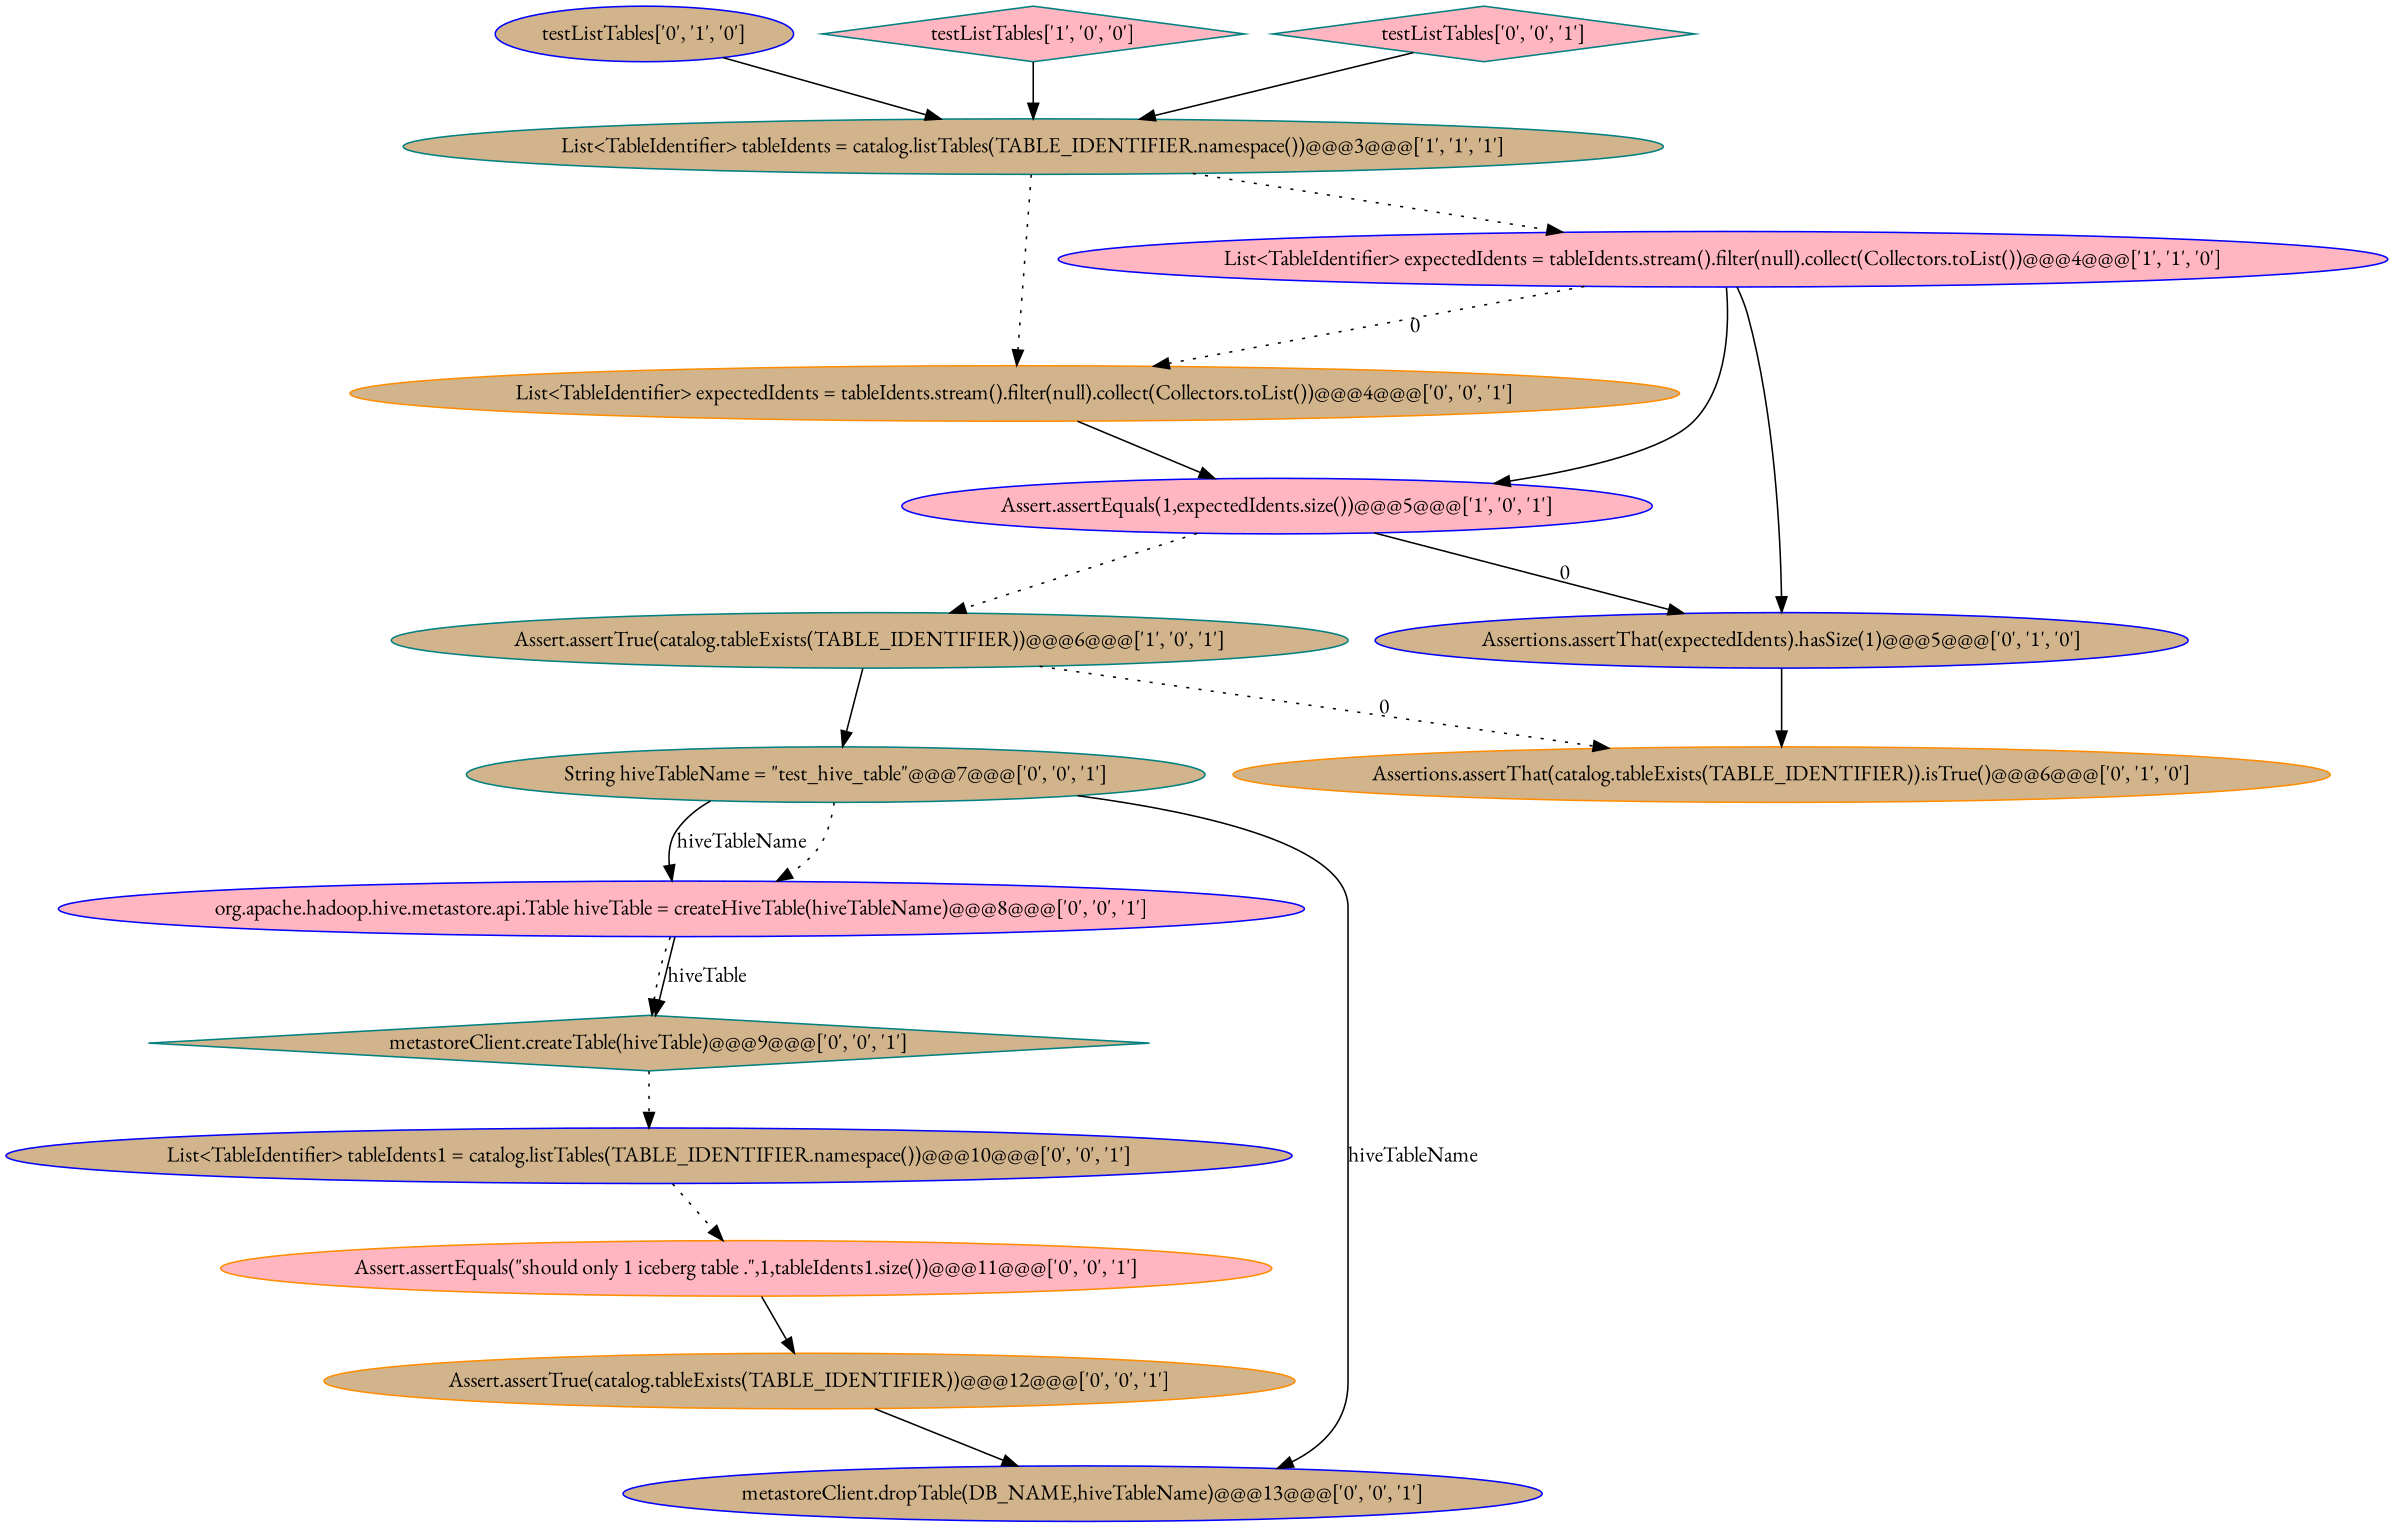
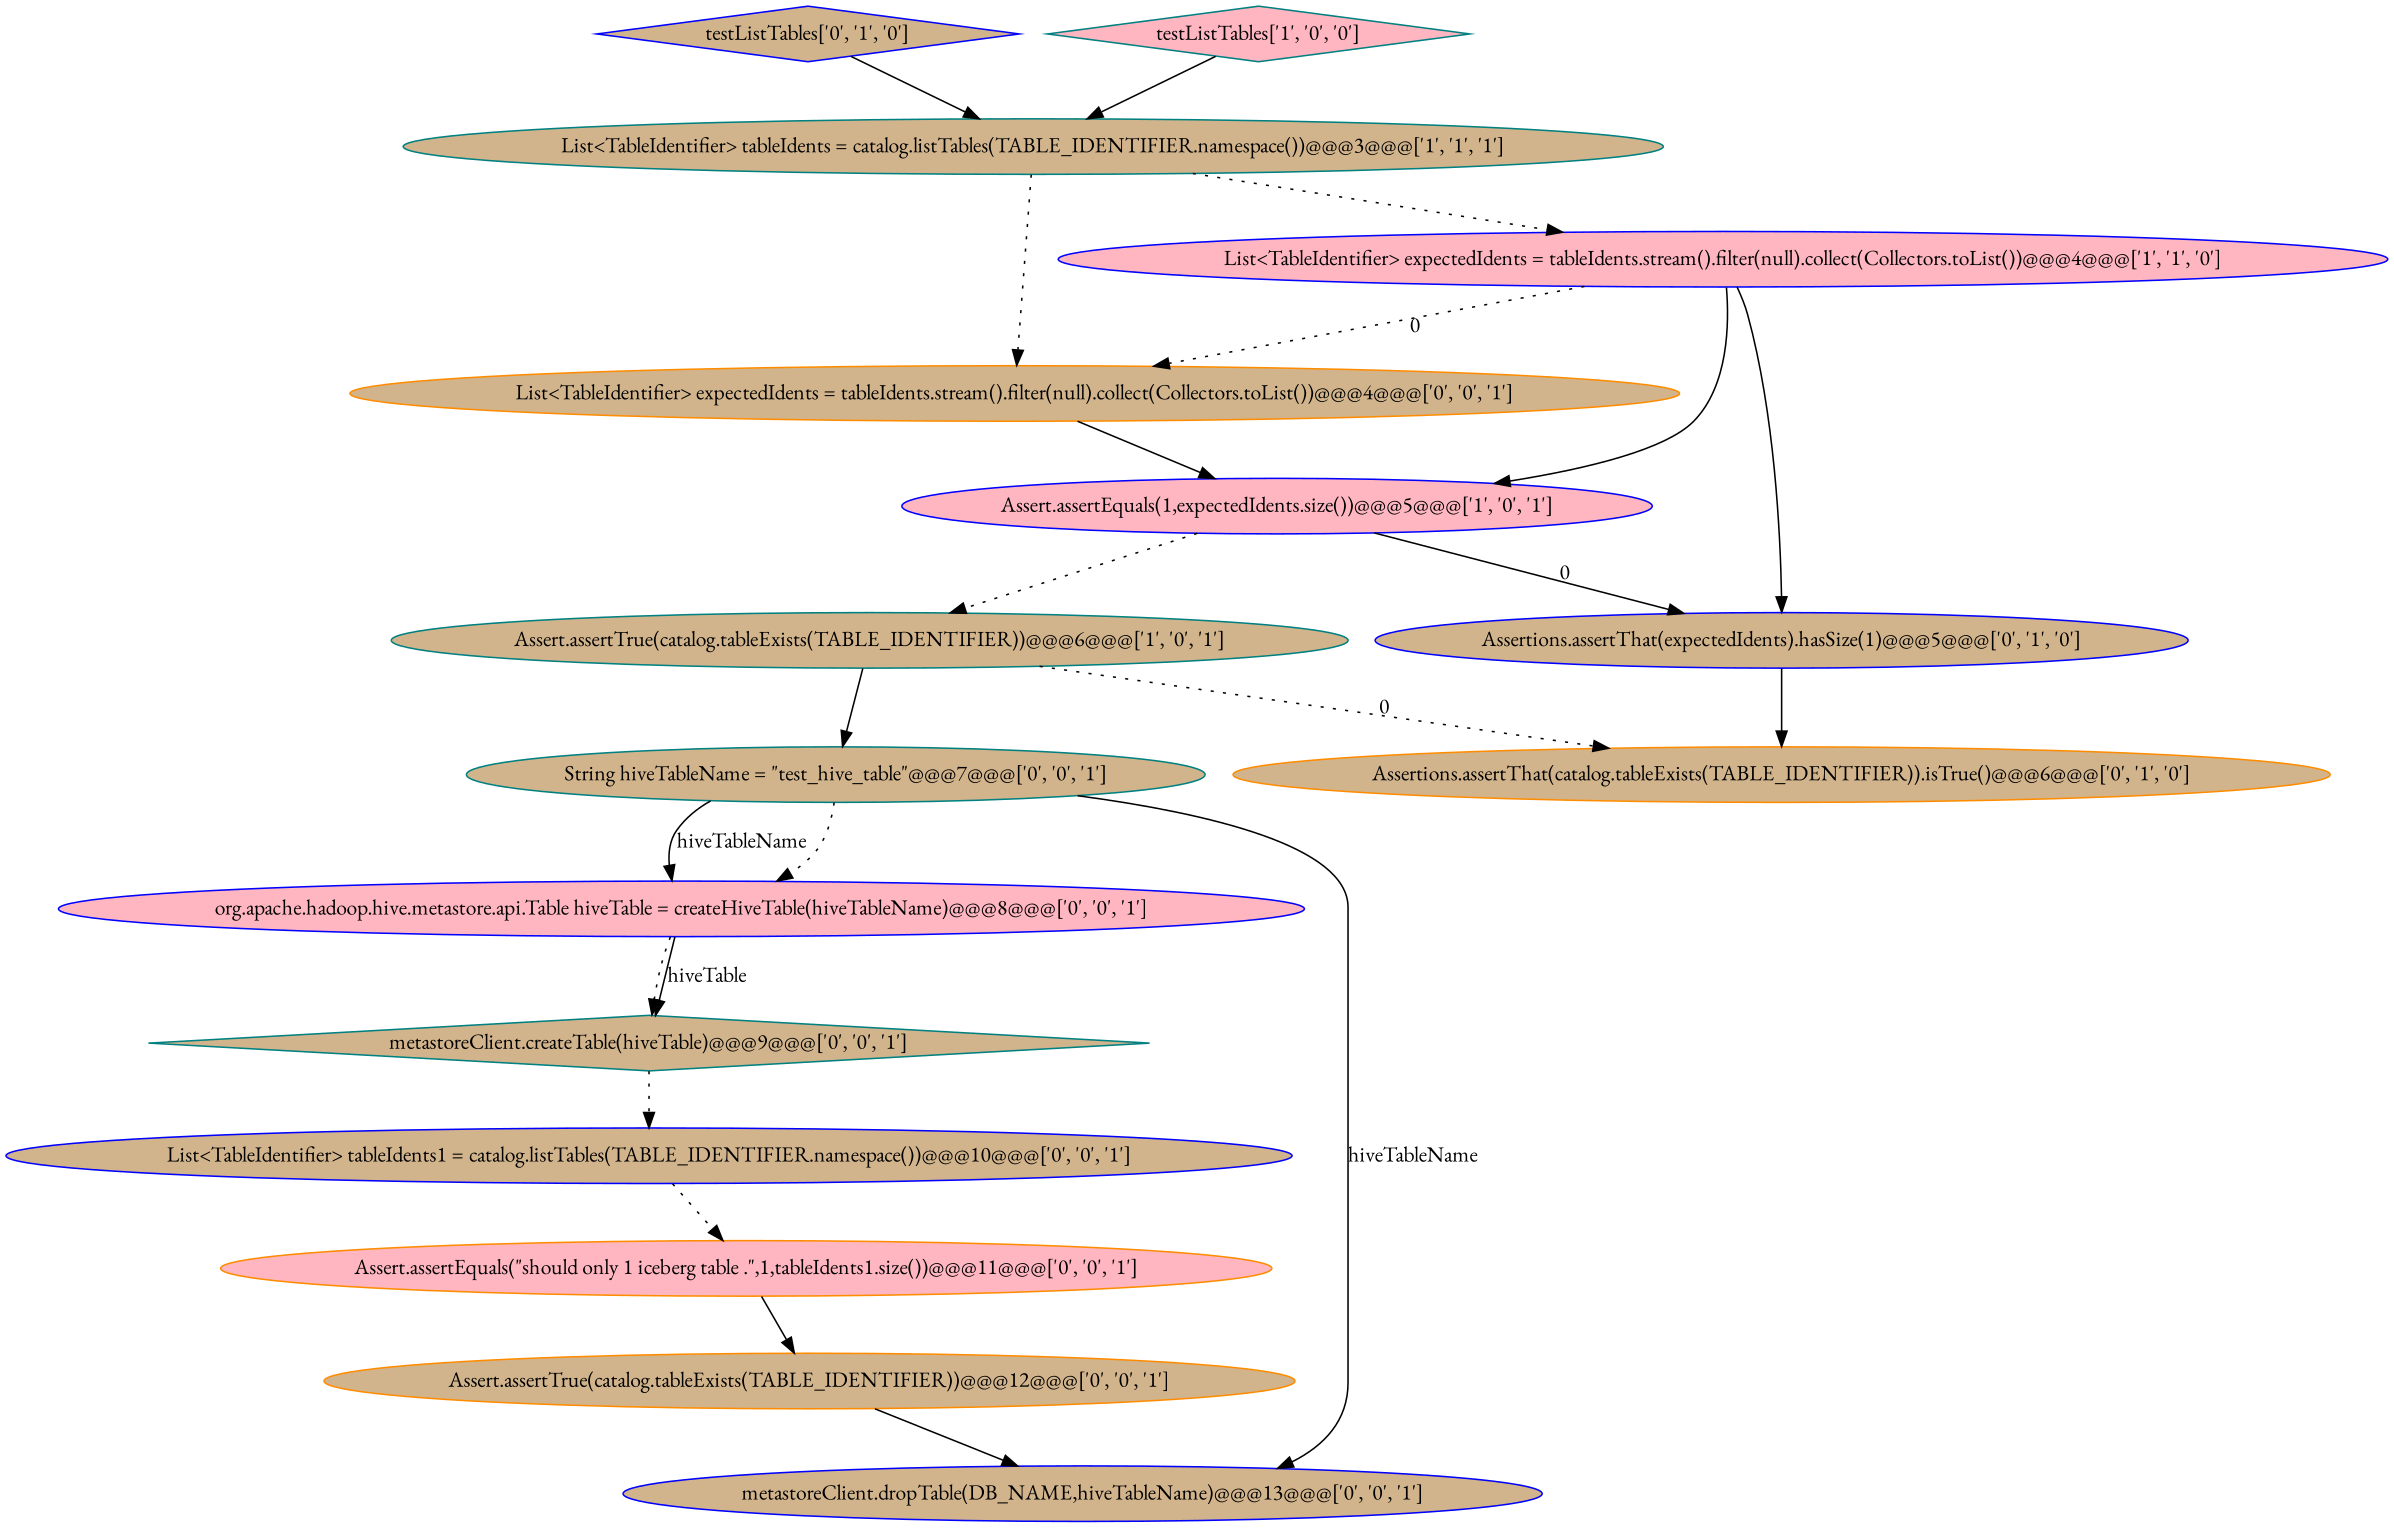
(644, 34) -> (808, 34)
(1484, 34) -> none
